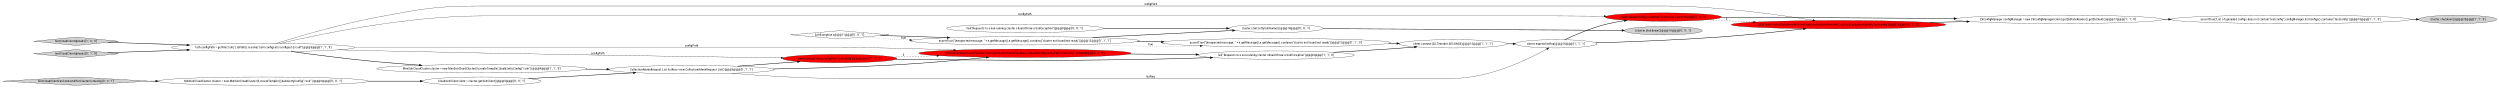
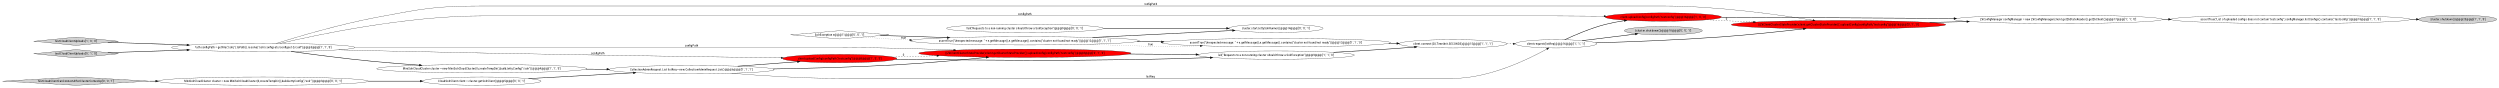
(1473, 30) -> (1609, 37)
(1510, 44) -> (1510, 44)
